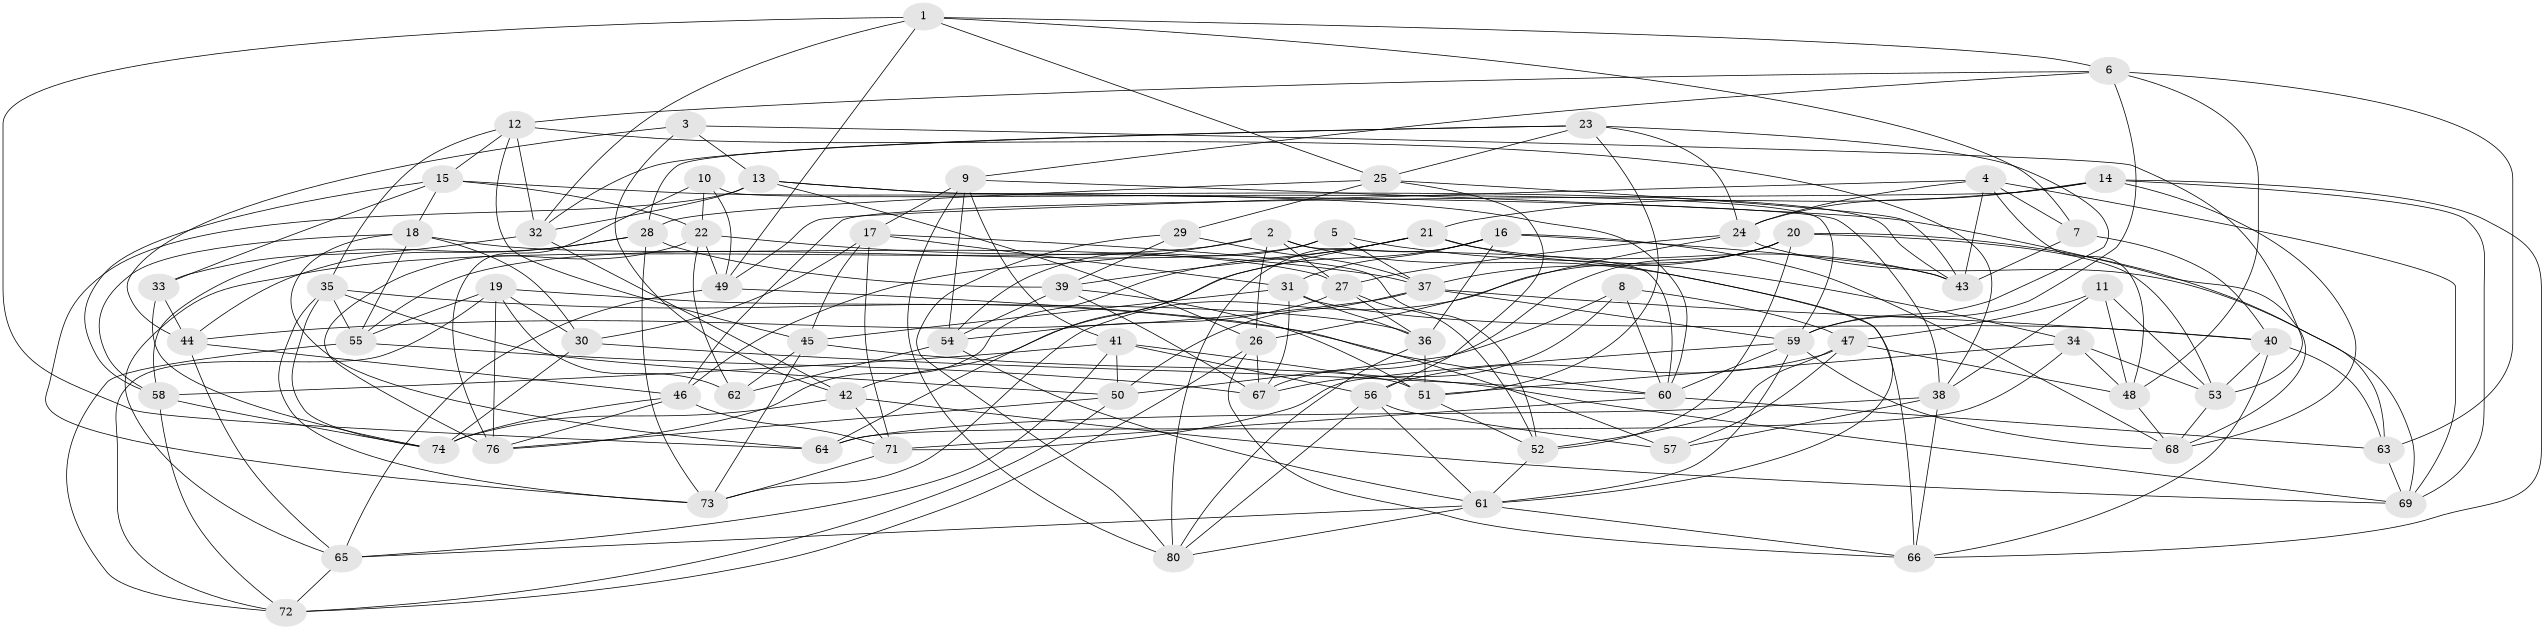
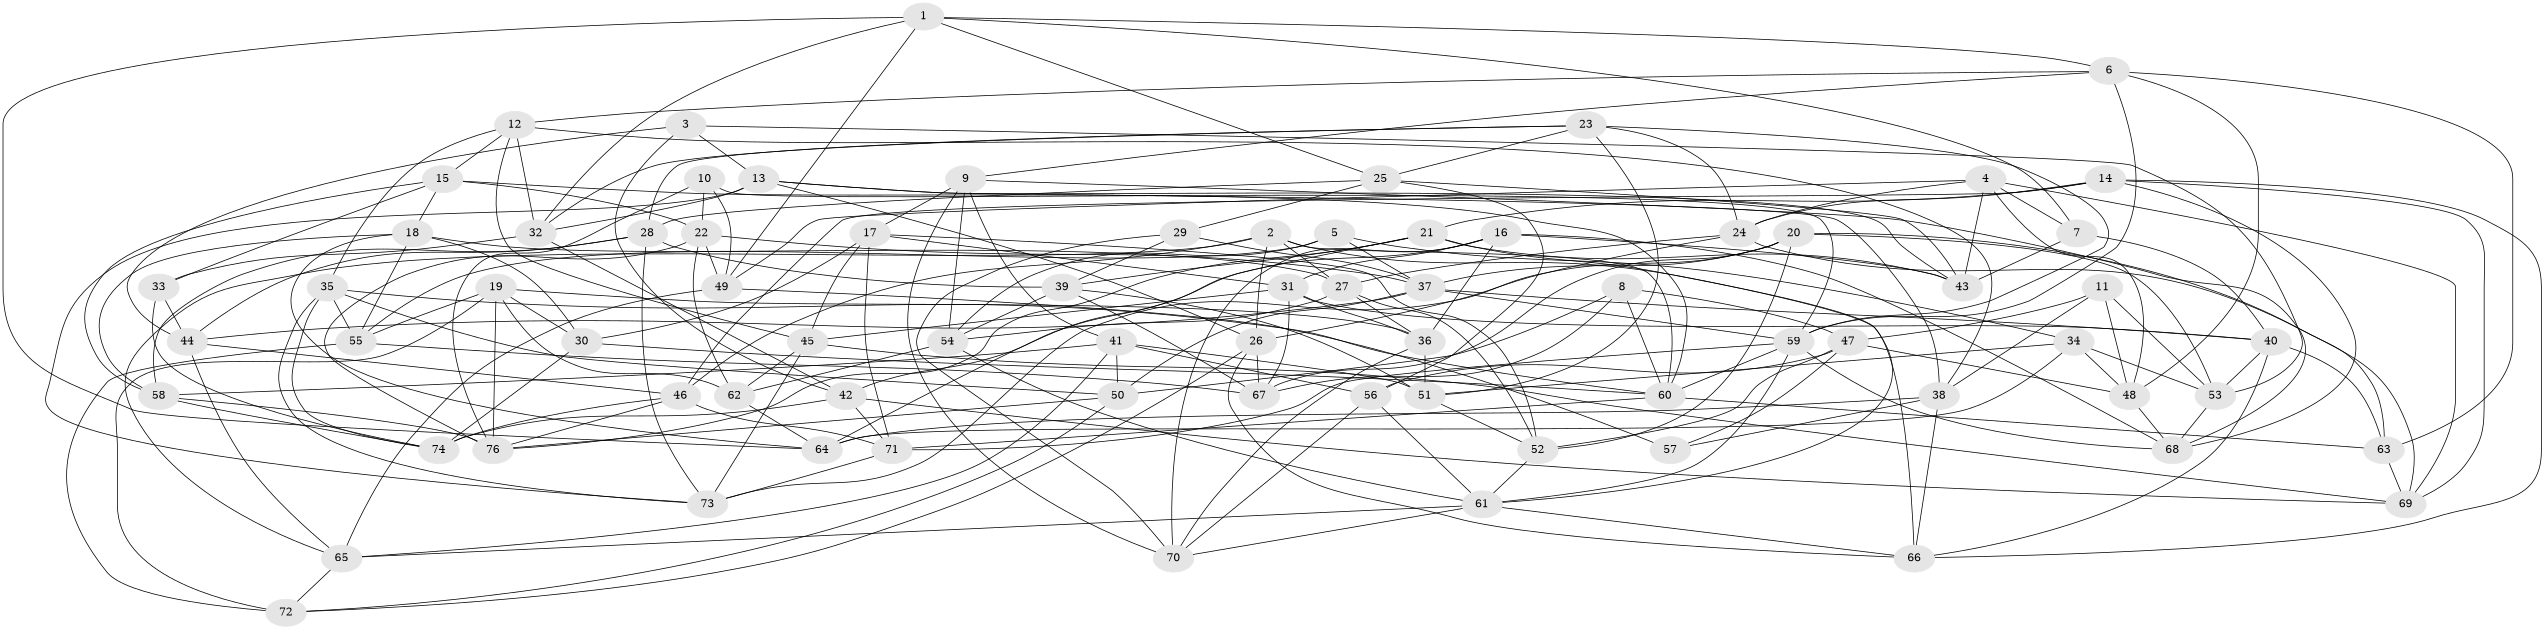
none -> (771, 419)
(1551, 434) -> none
(194, 519) -> (329, 414)
(1174, 559) -> (1174, 559)
